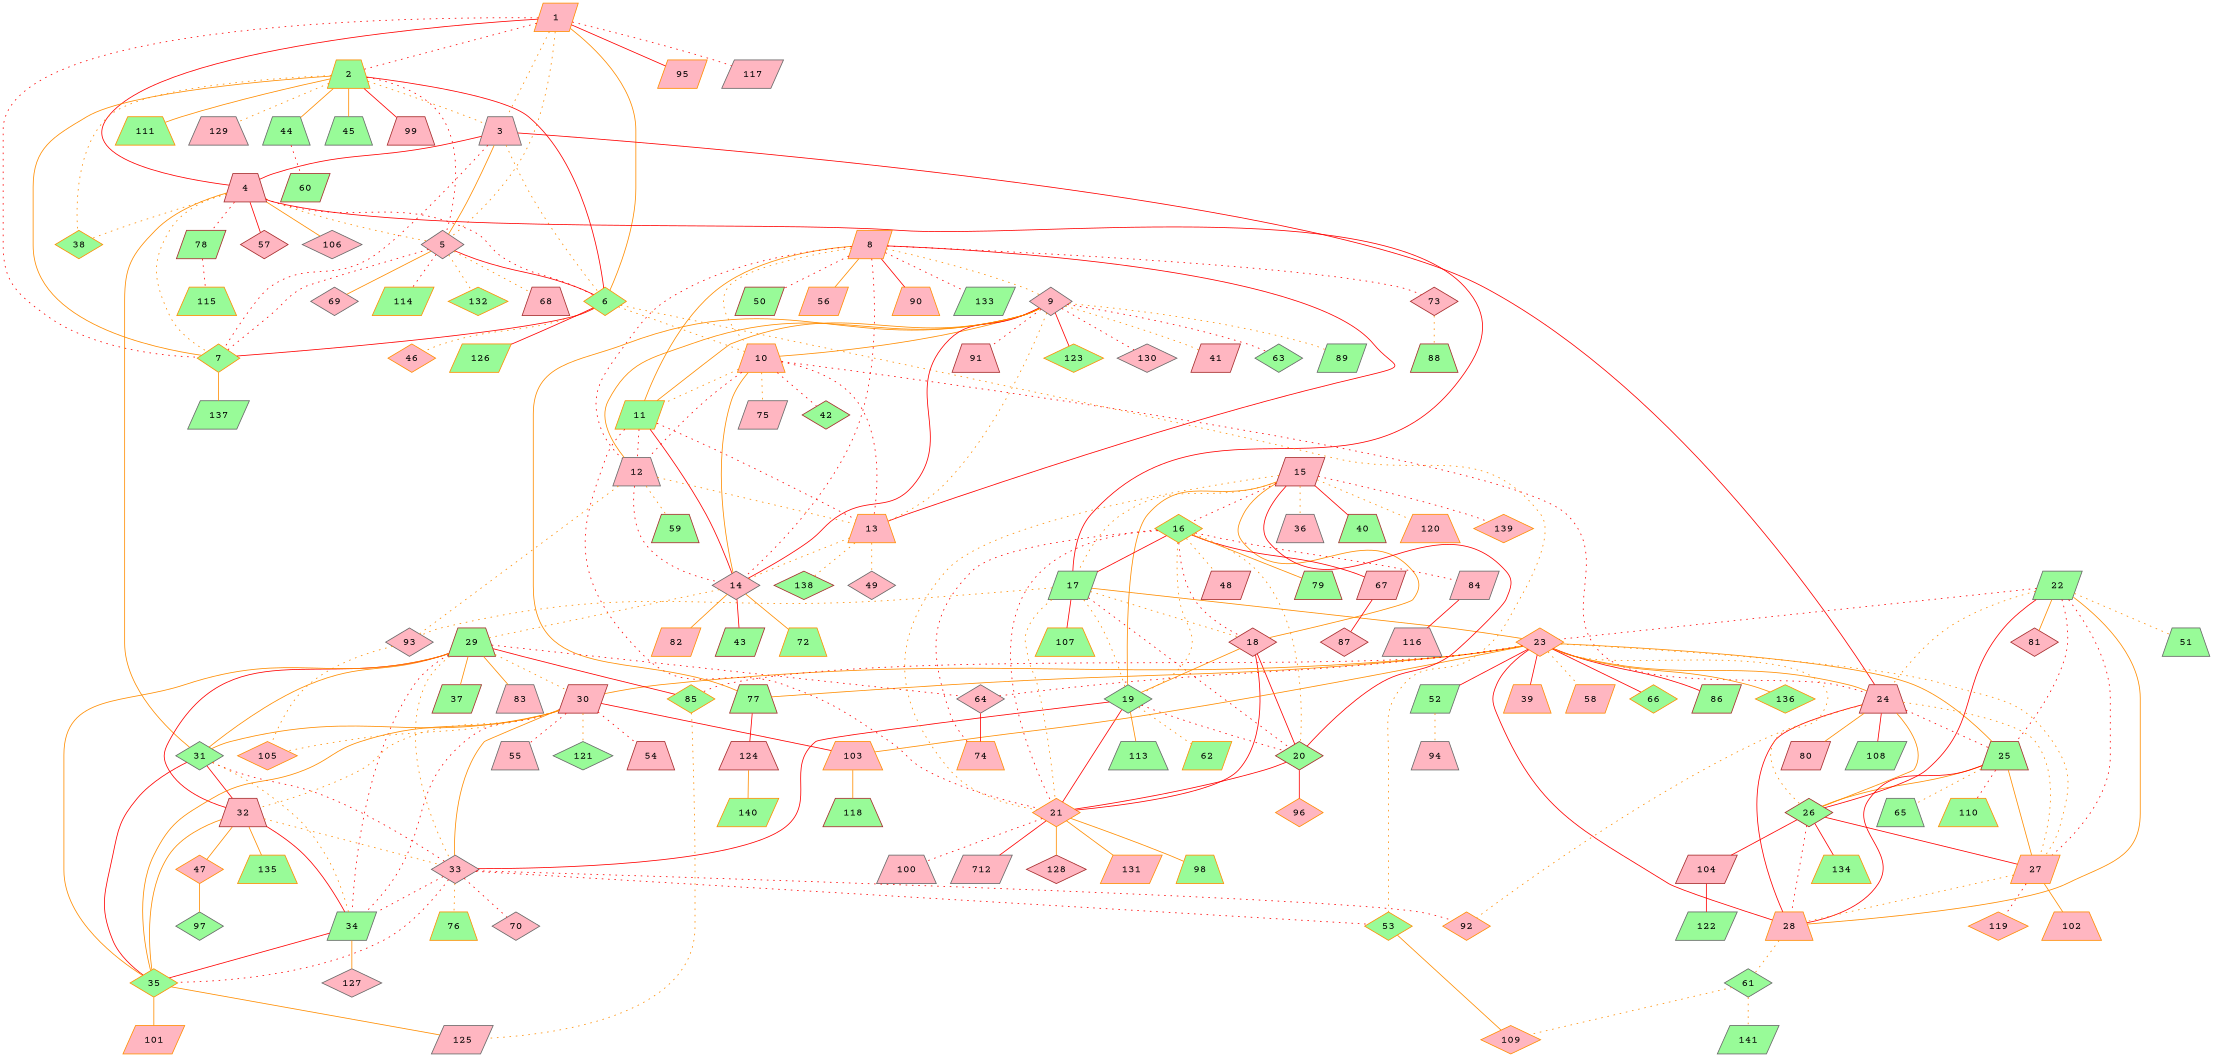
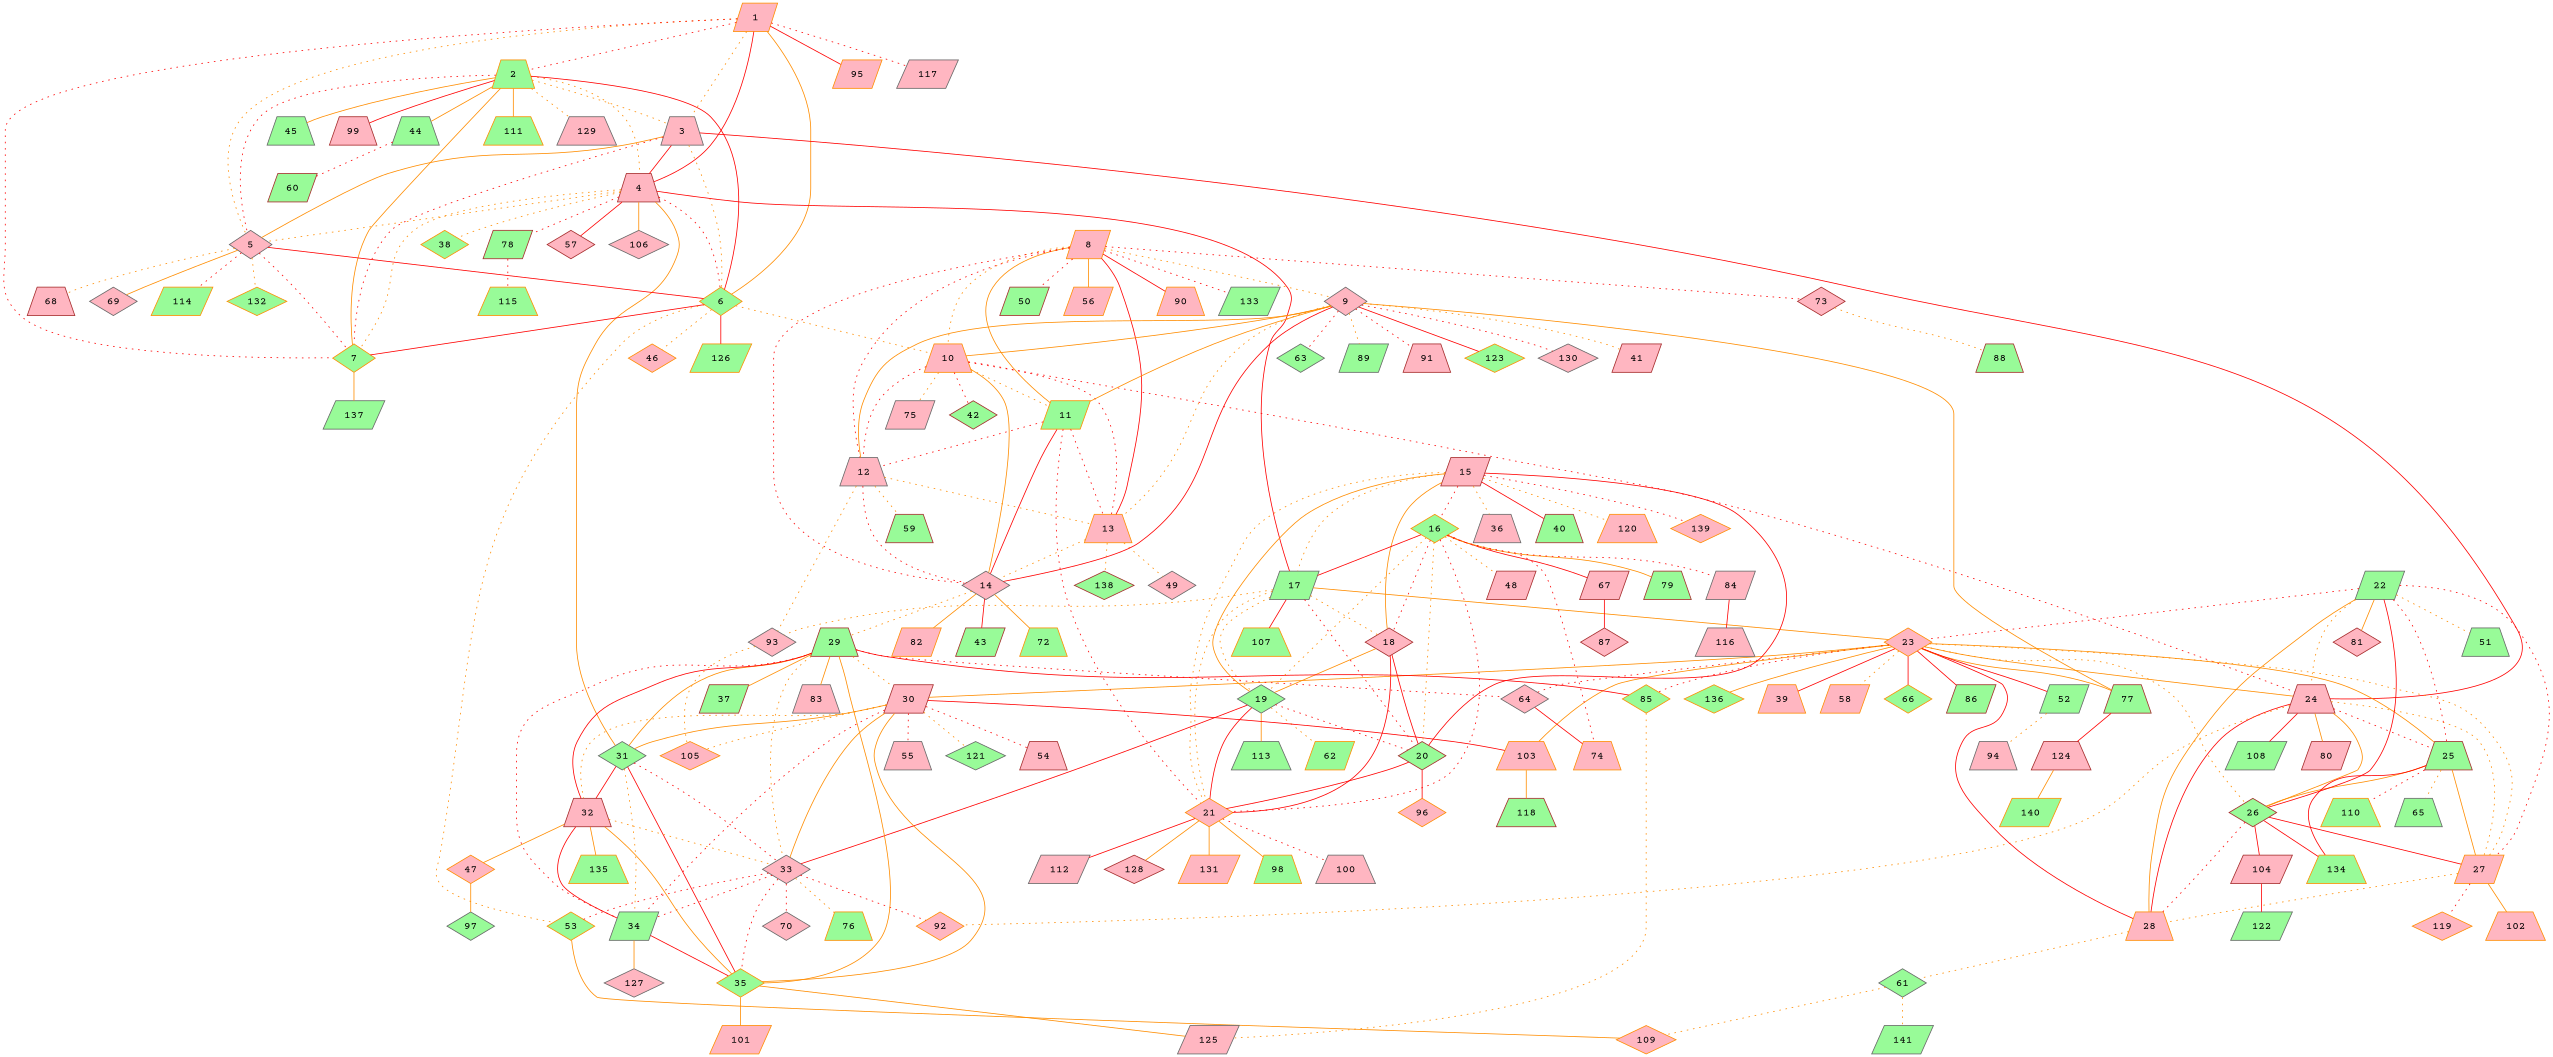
(98, 129) -> (620, 113)
(1864, 816) -> (2313, 800)
(981, 869) -> (1059, 869)
